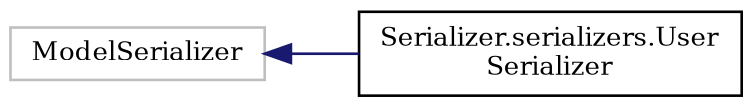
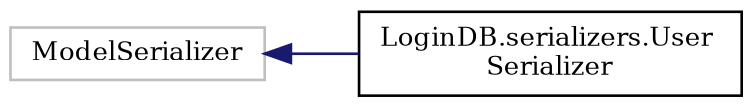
(550, 54) -> (550, 54)
